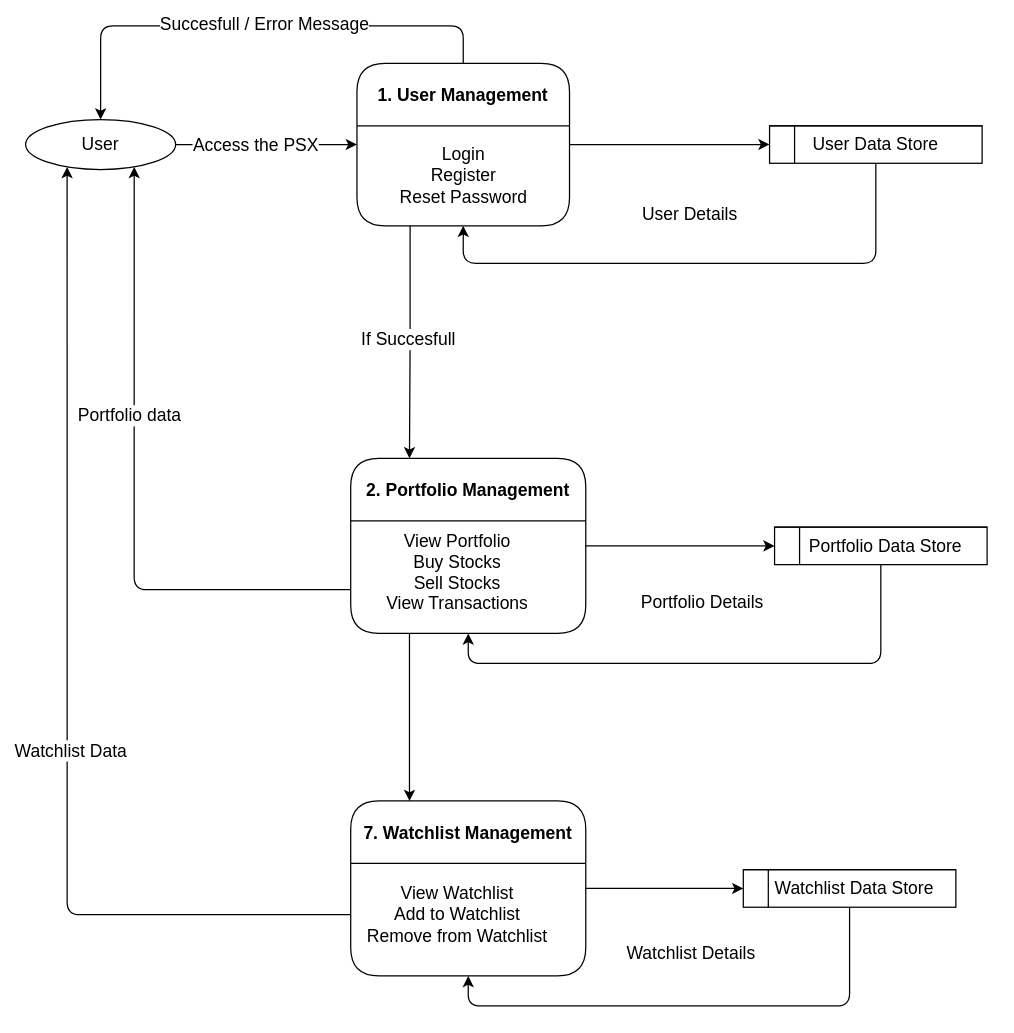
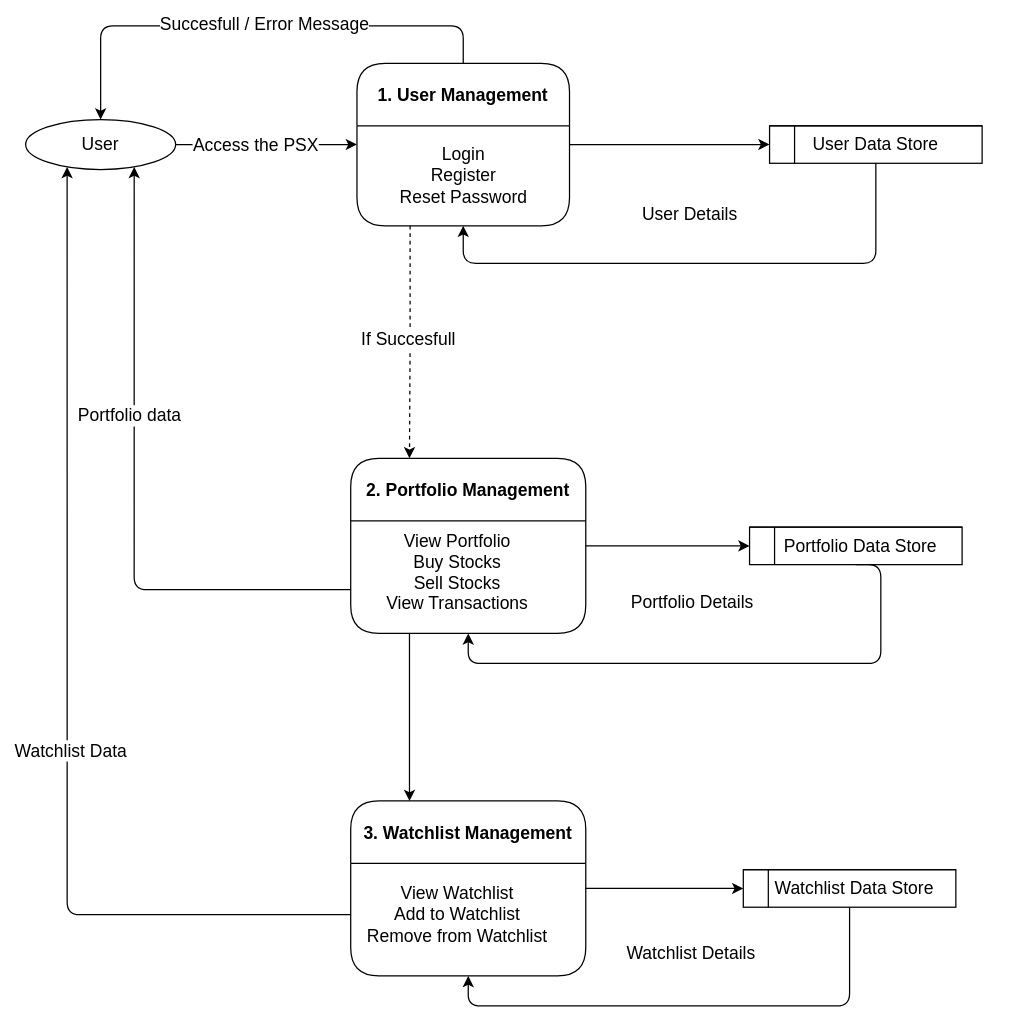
(410, 278) -> (410, 278)
(881, 546) -> (856, 546)
(468, 833) -> (468, 833)
